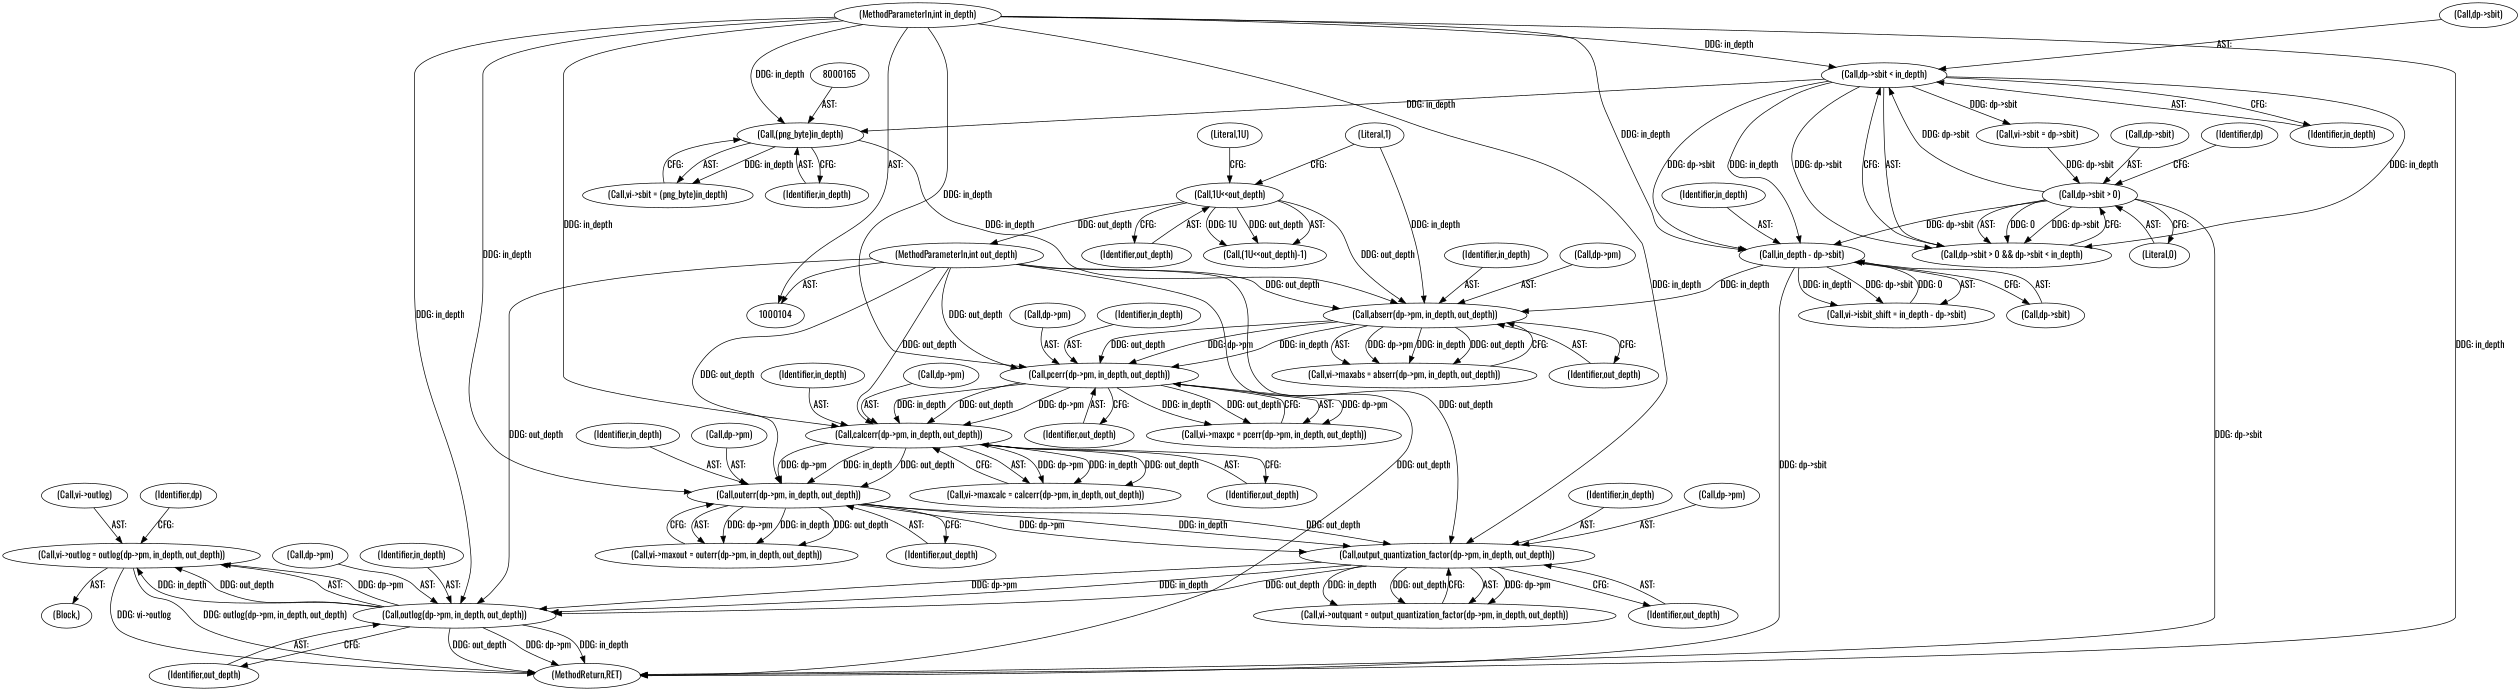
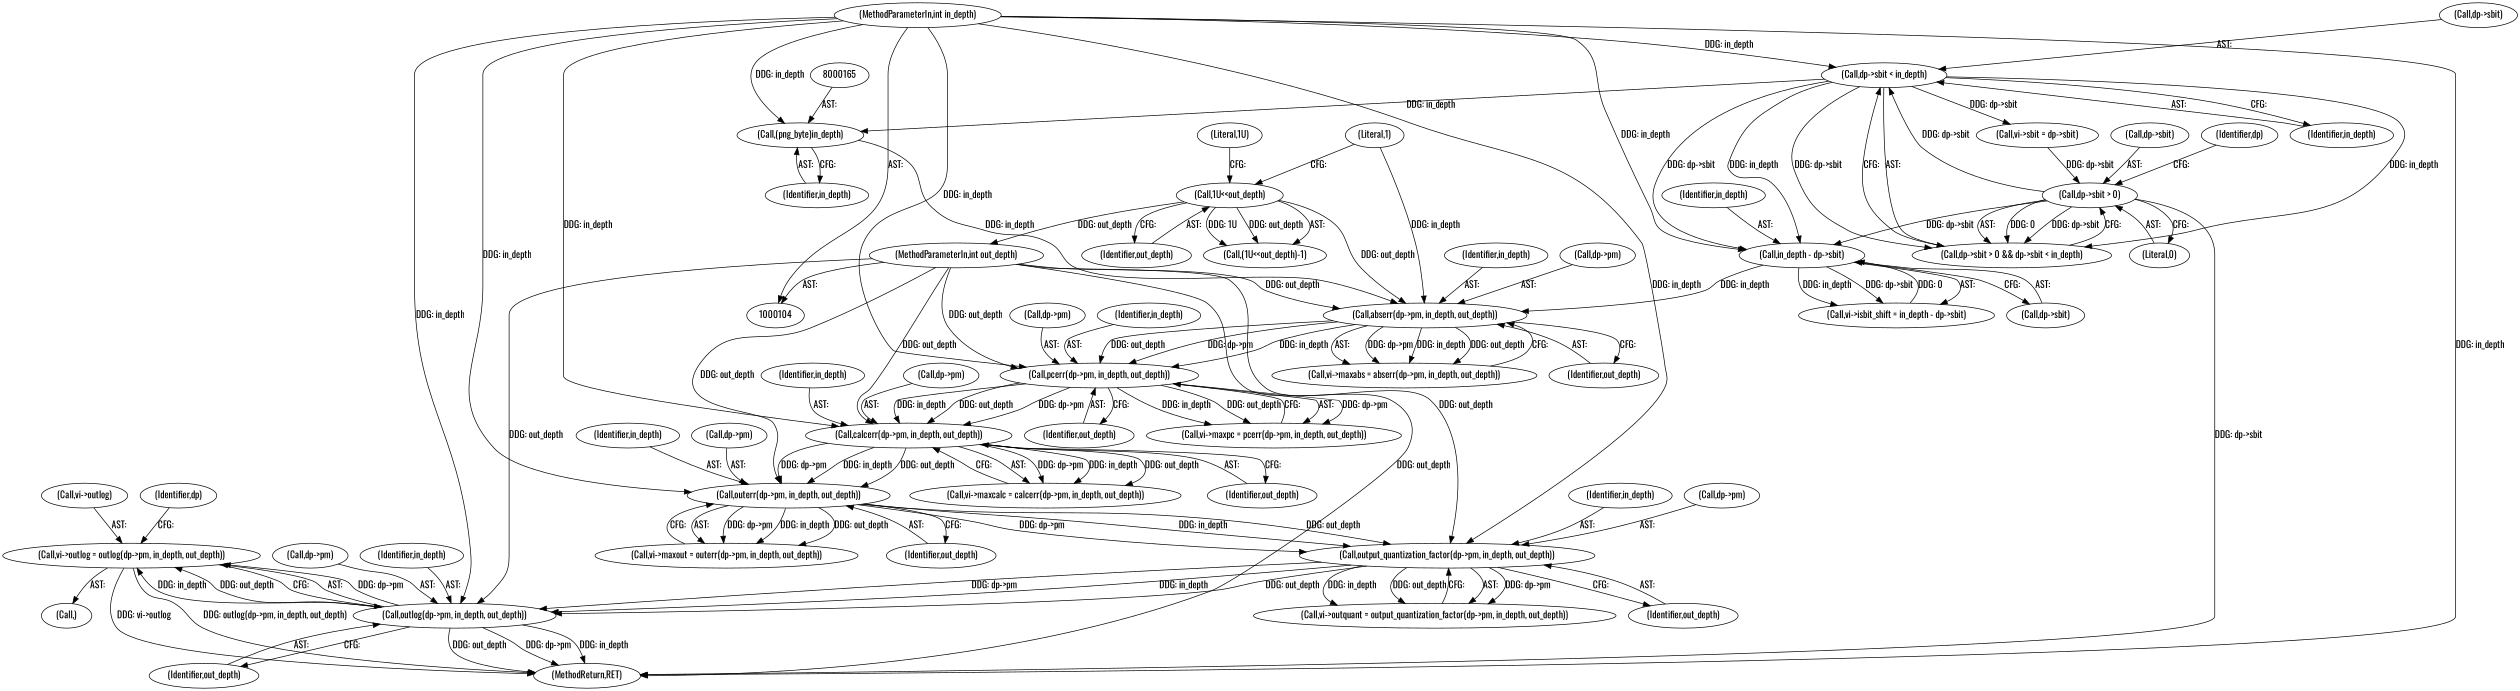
(668, 195) -> none
none -> (295, 591)
(67, 616) -> (67, 616)
(1578, 654) -> none
